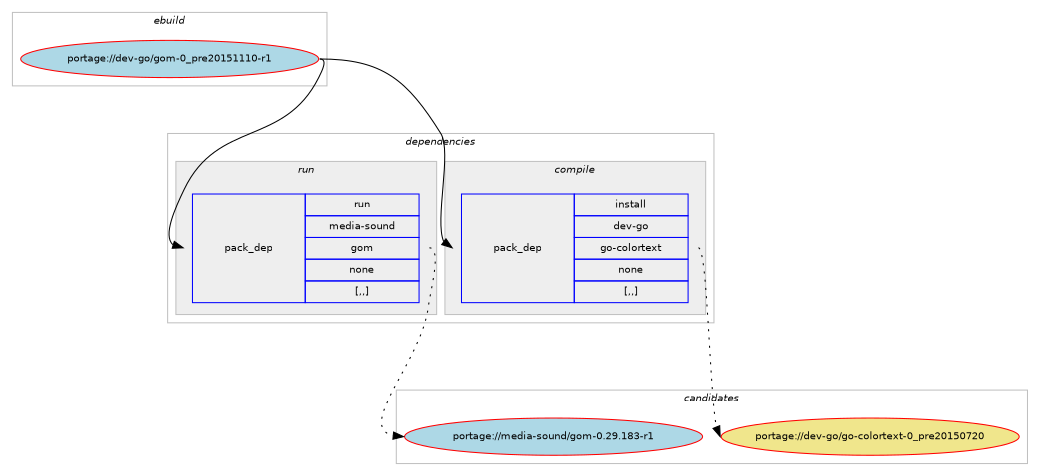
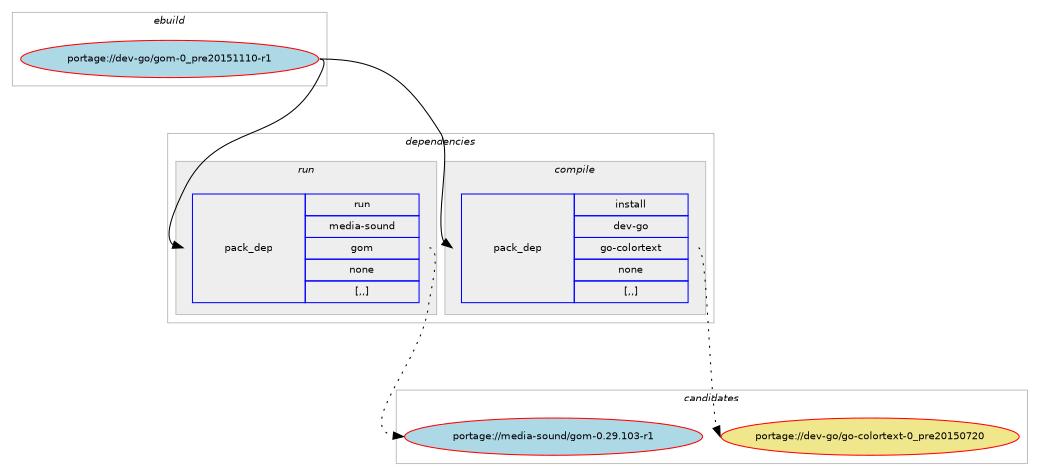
(554, 437) -> (554, 437)
